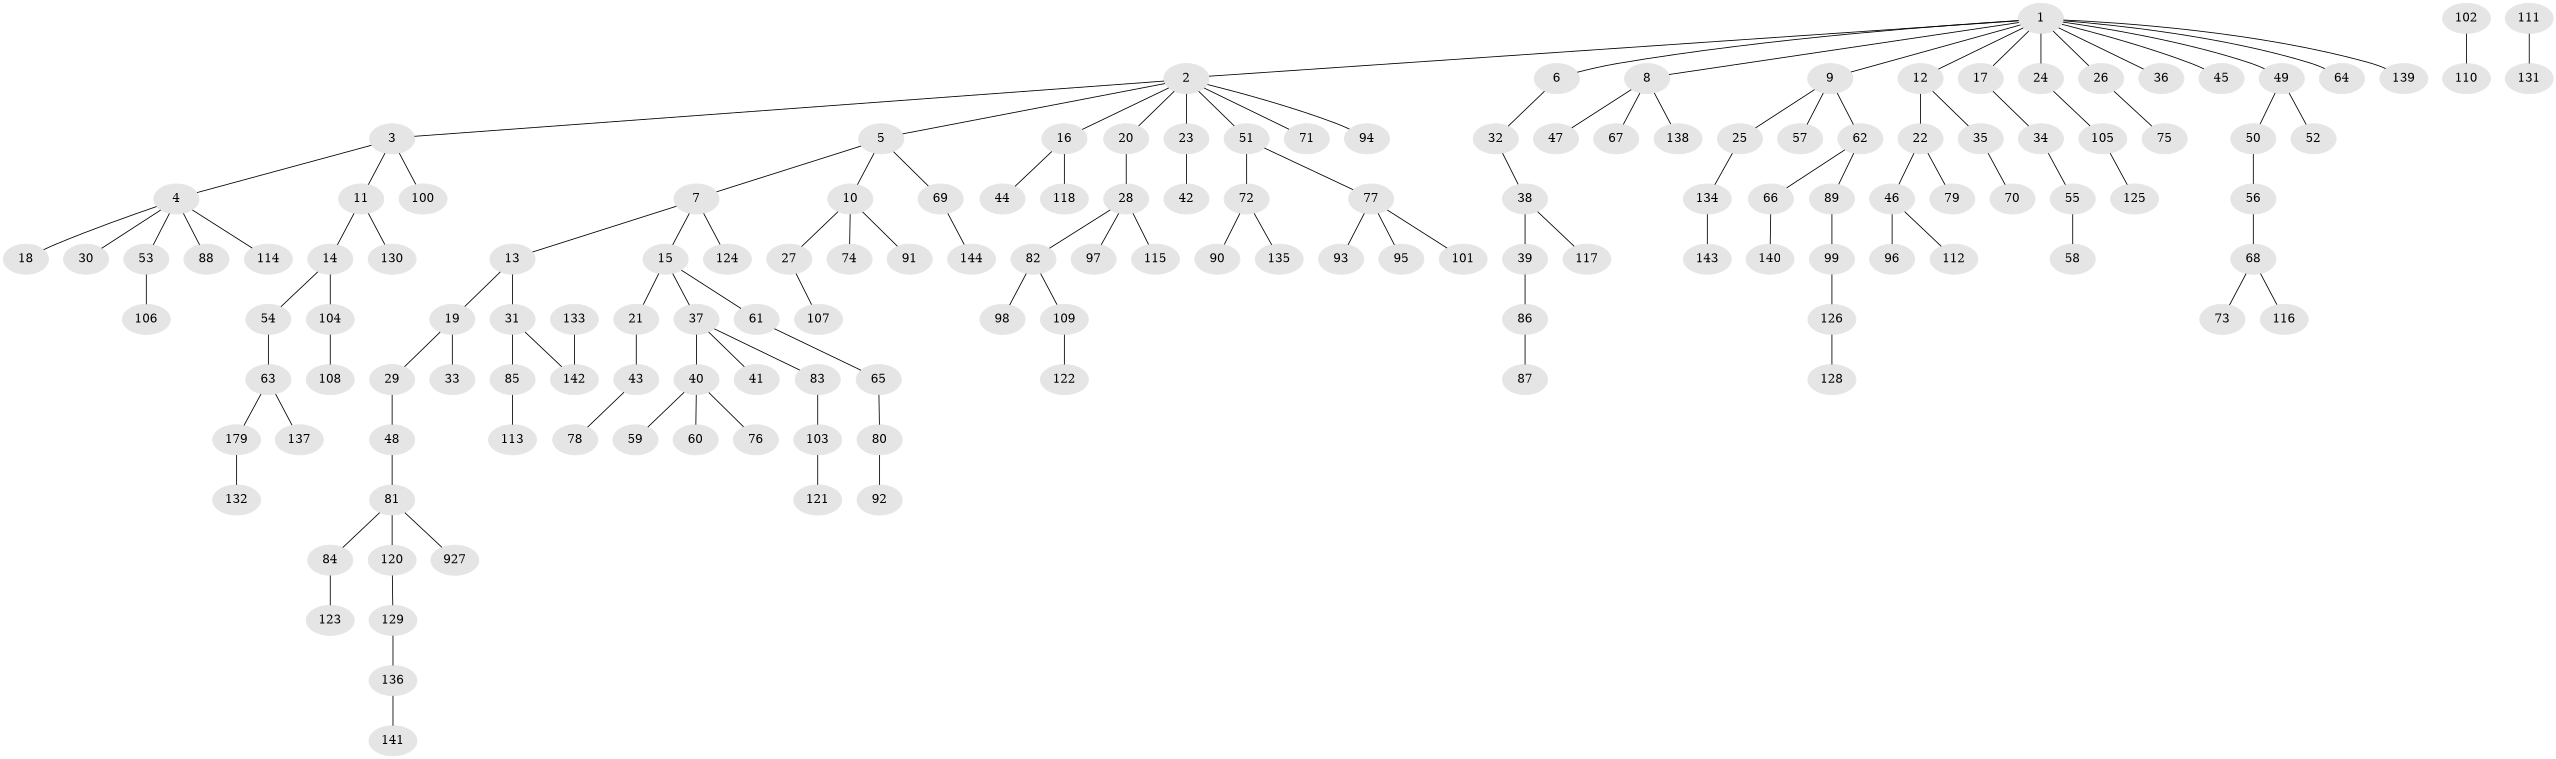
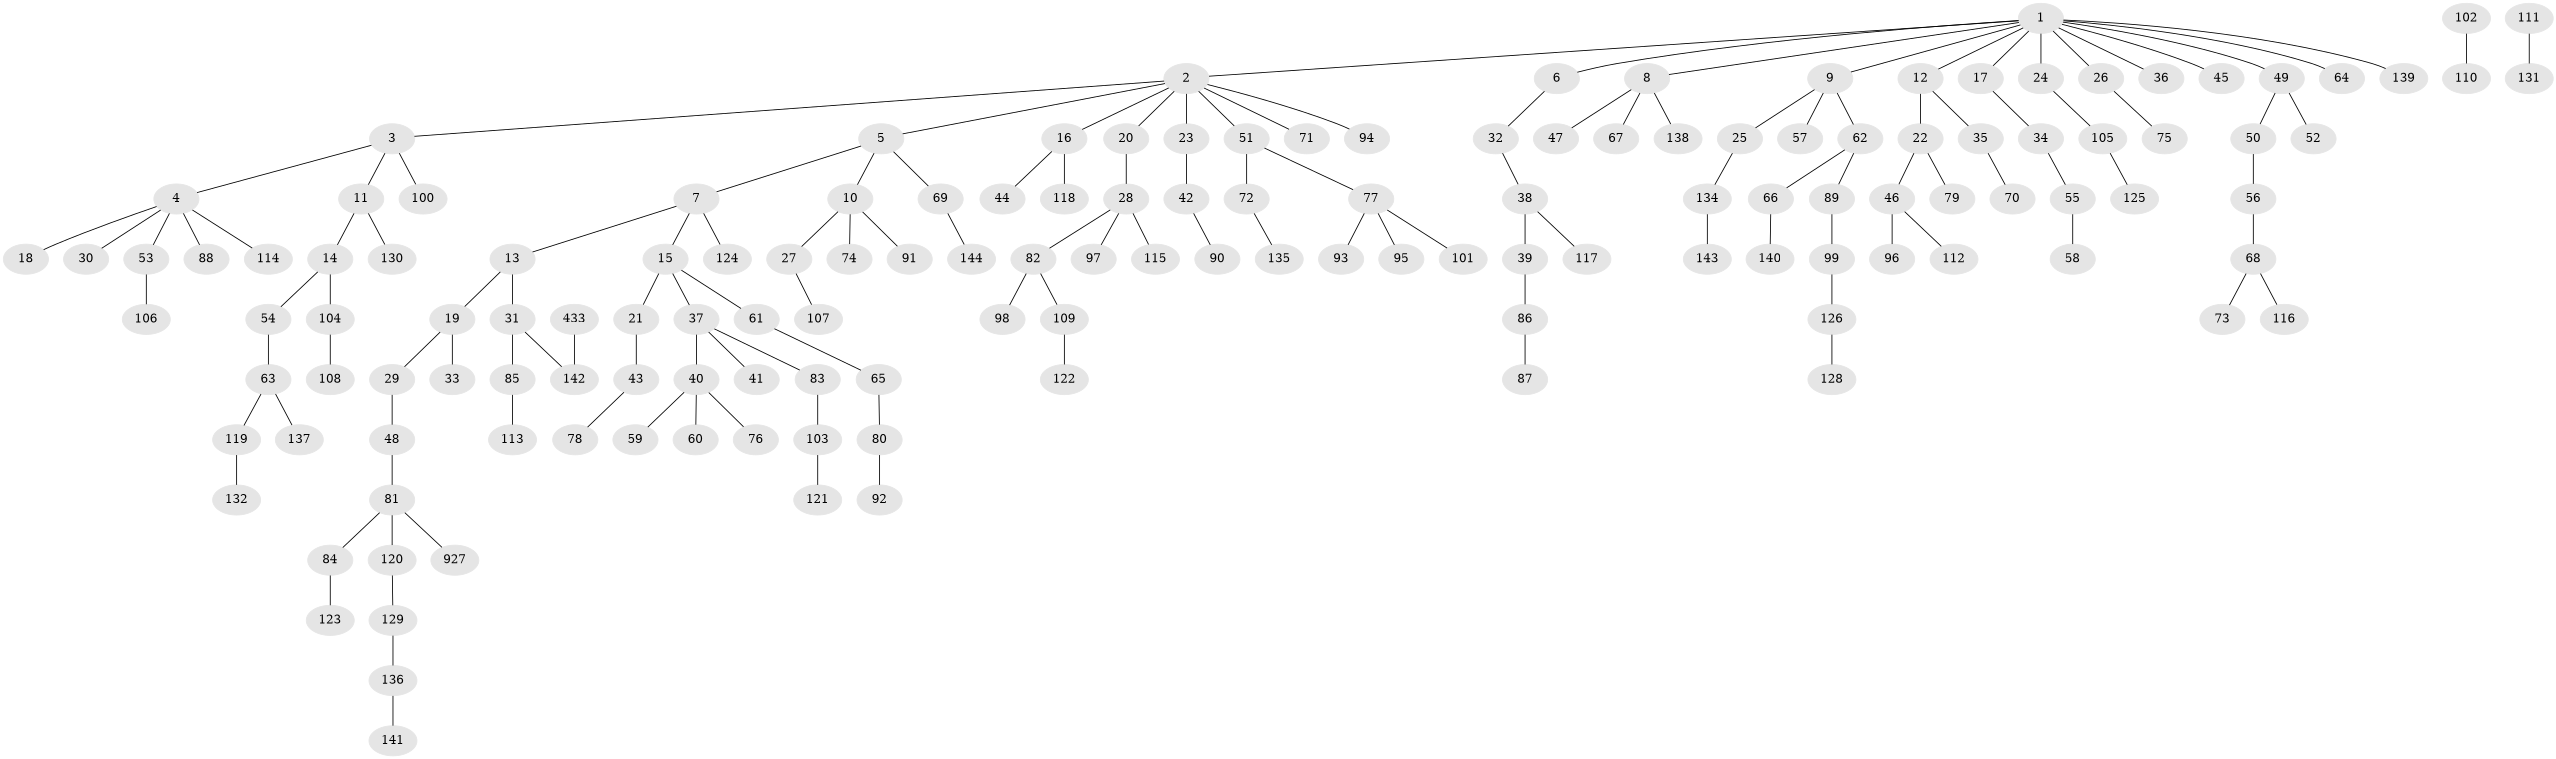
(1232, 229) -> (1202, 229)
(574, 319) -> (574, 319)
(237, 440) -> (237, 440)
